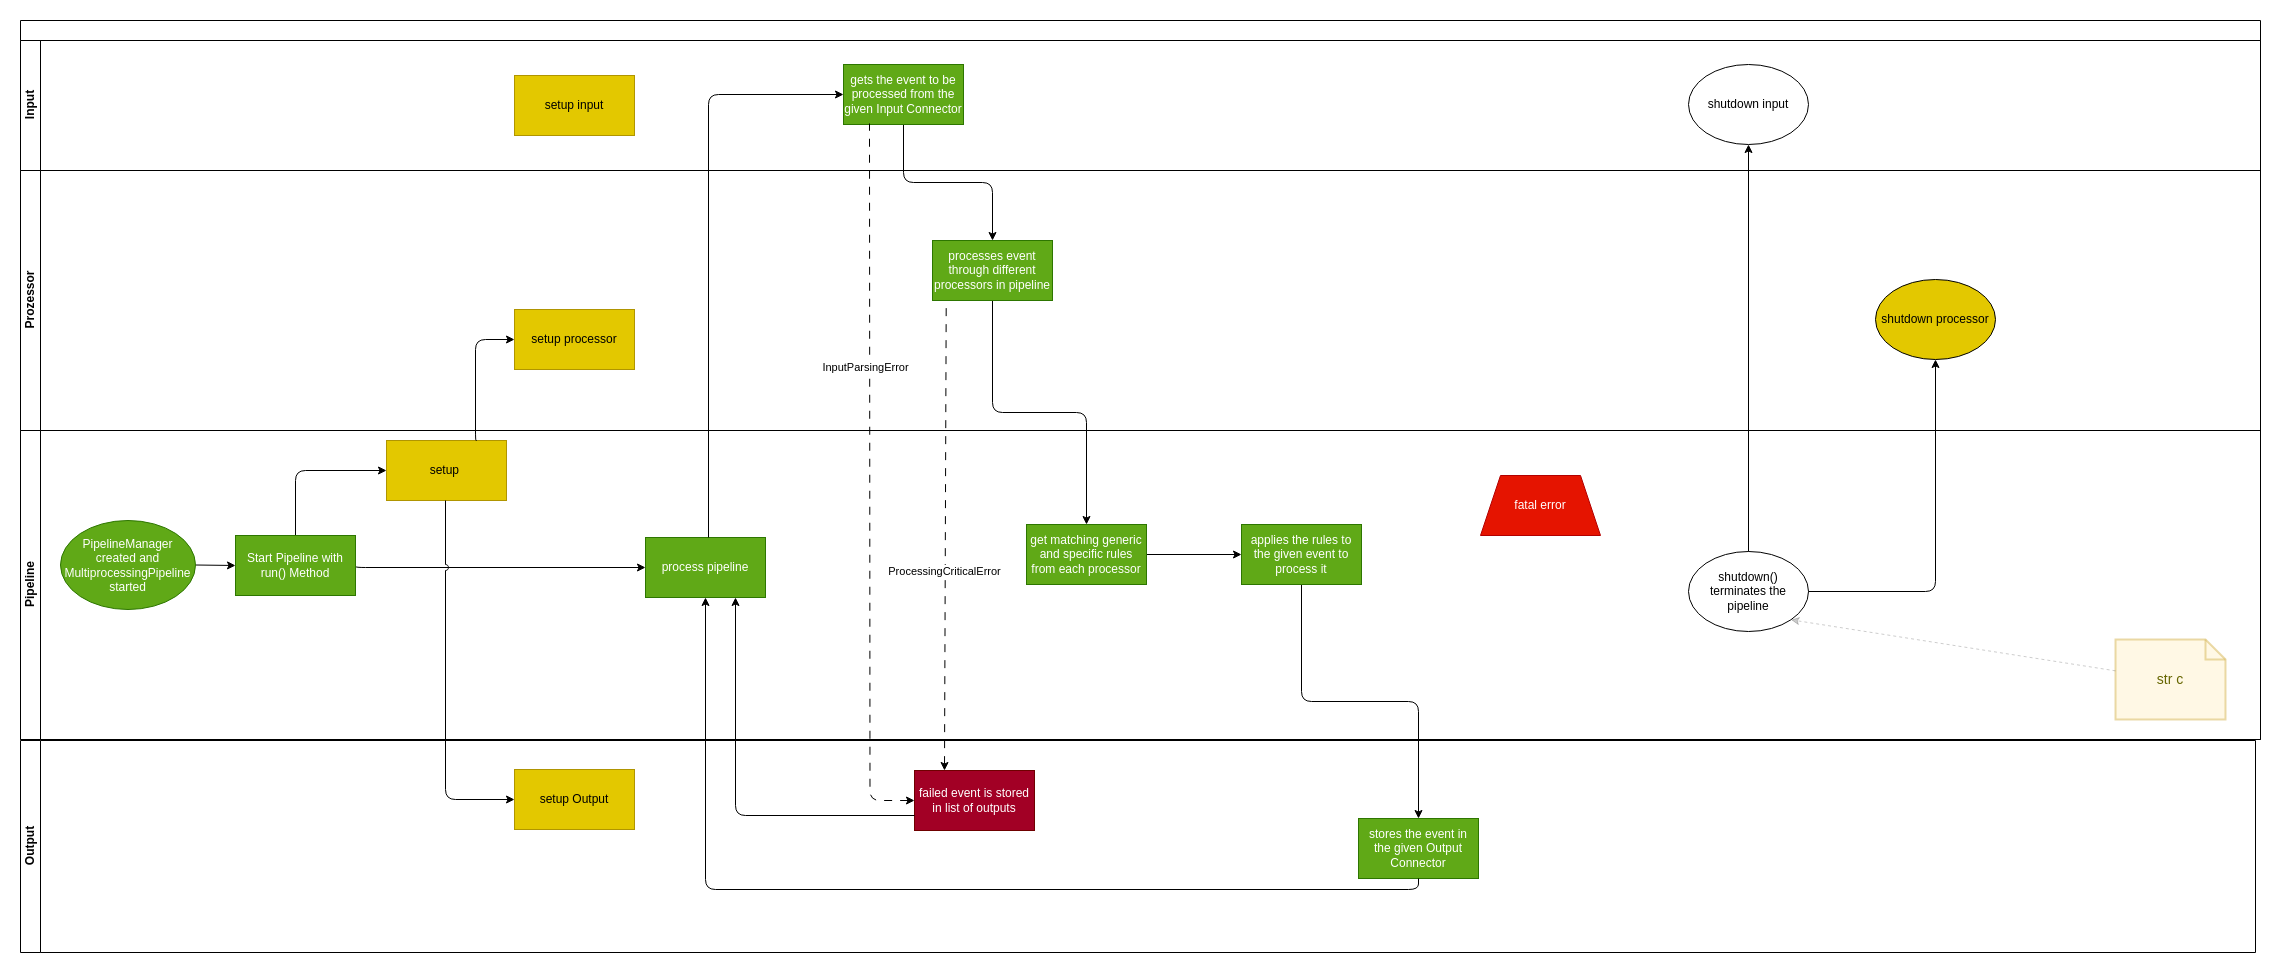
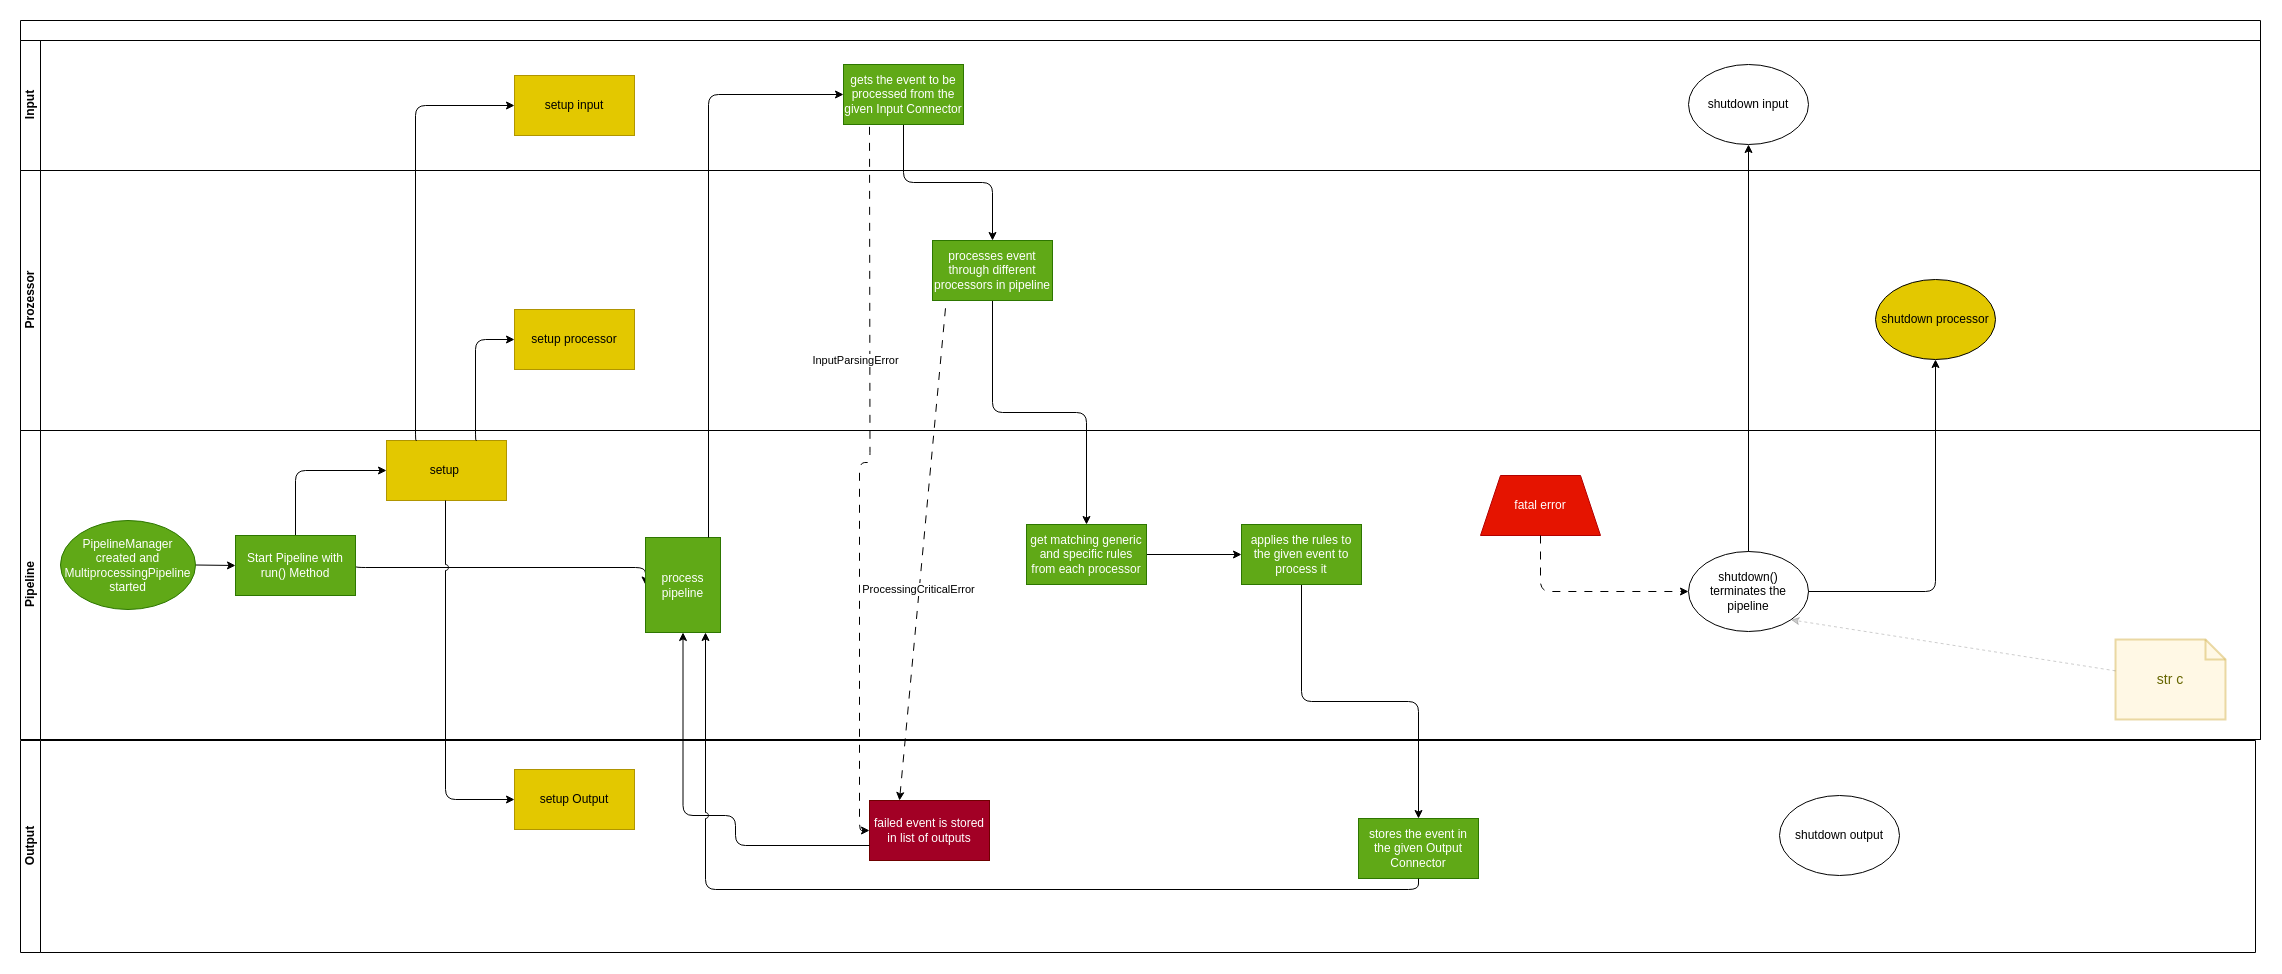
none -> (416, 233)
(706, 568) -> (683, 585)
none -> (1588, 592)
(975, 801) -> (930, 831)
none -> (1840, 836)
